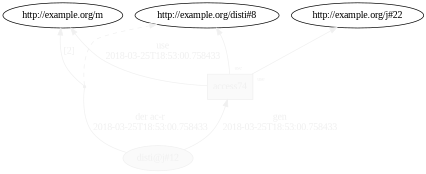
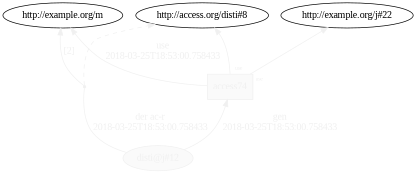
(207, 15) -> (202, 15)
